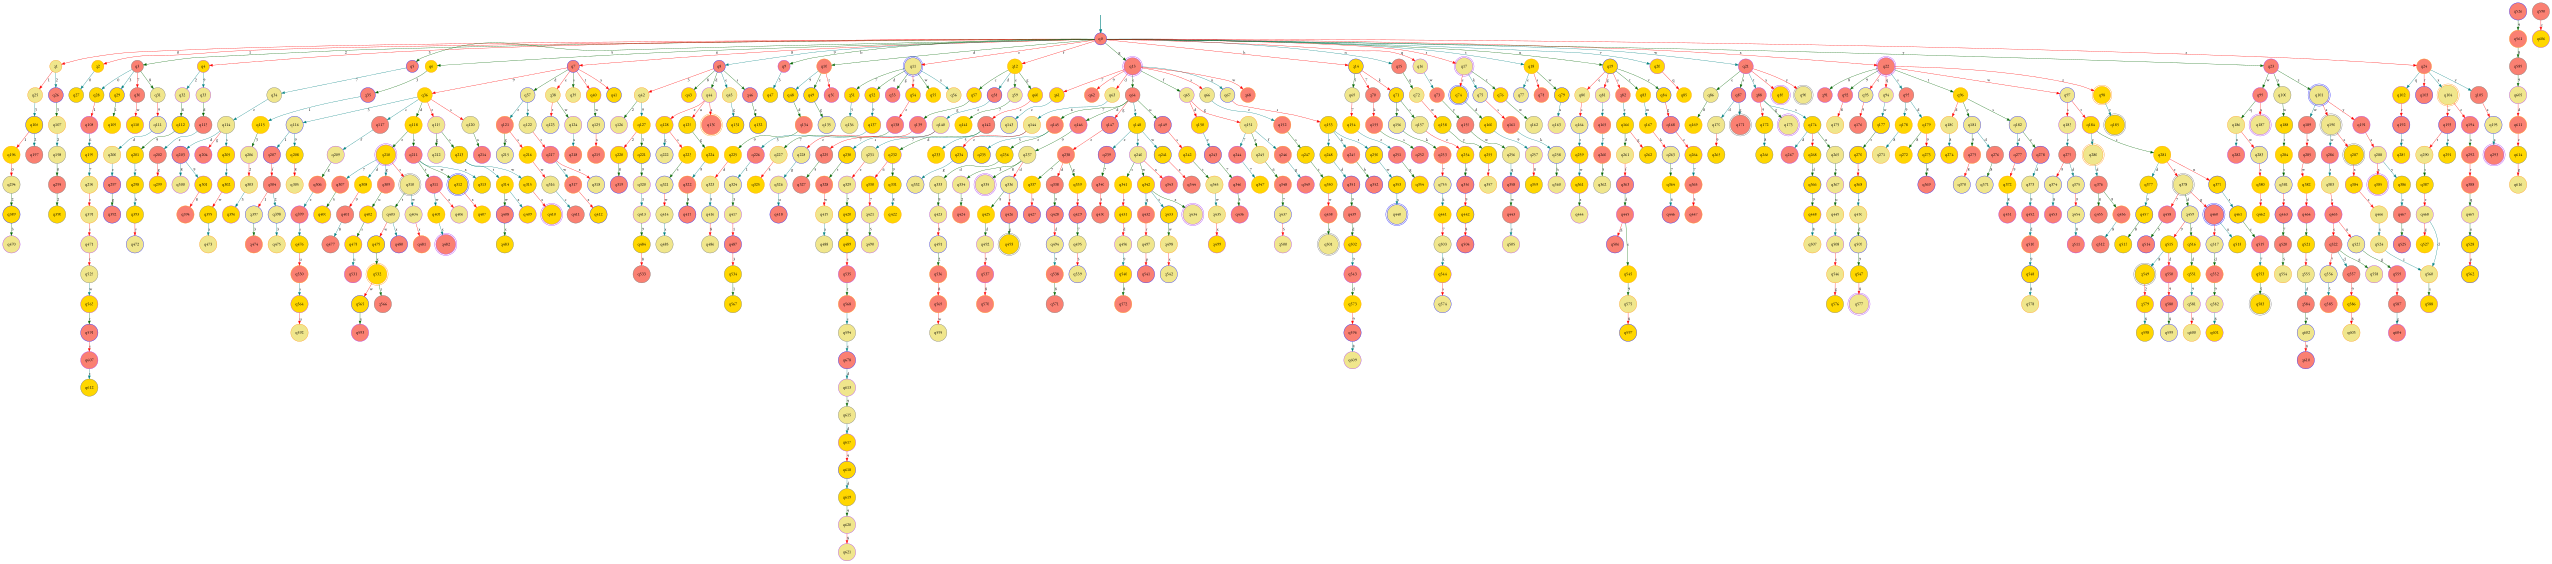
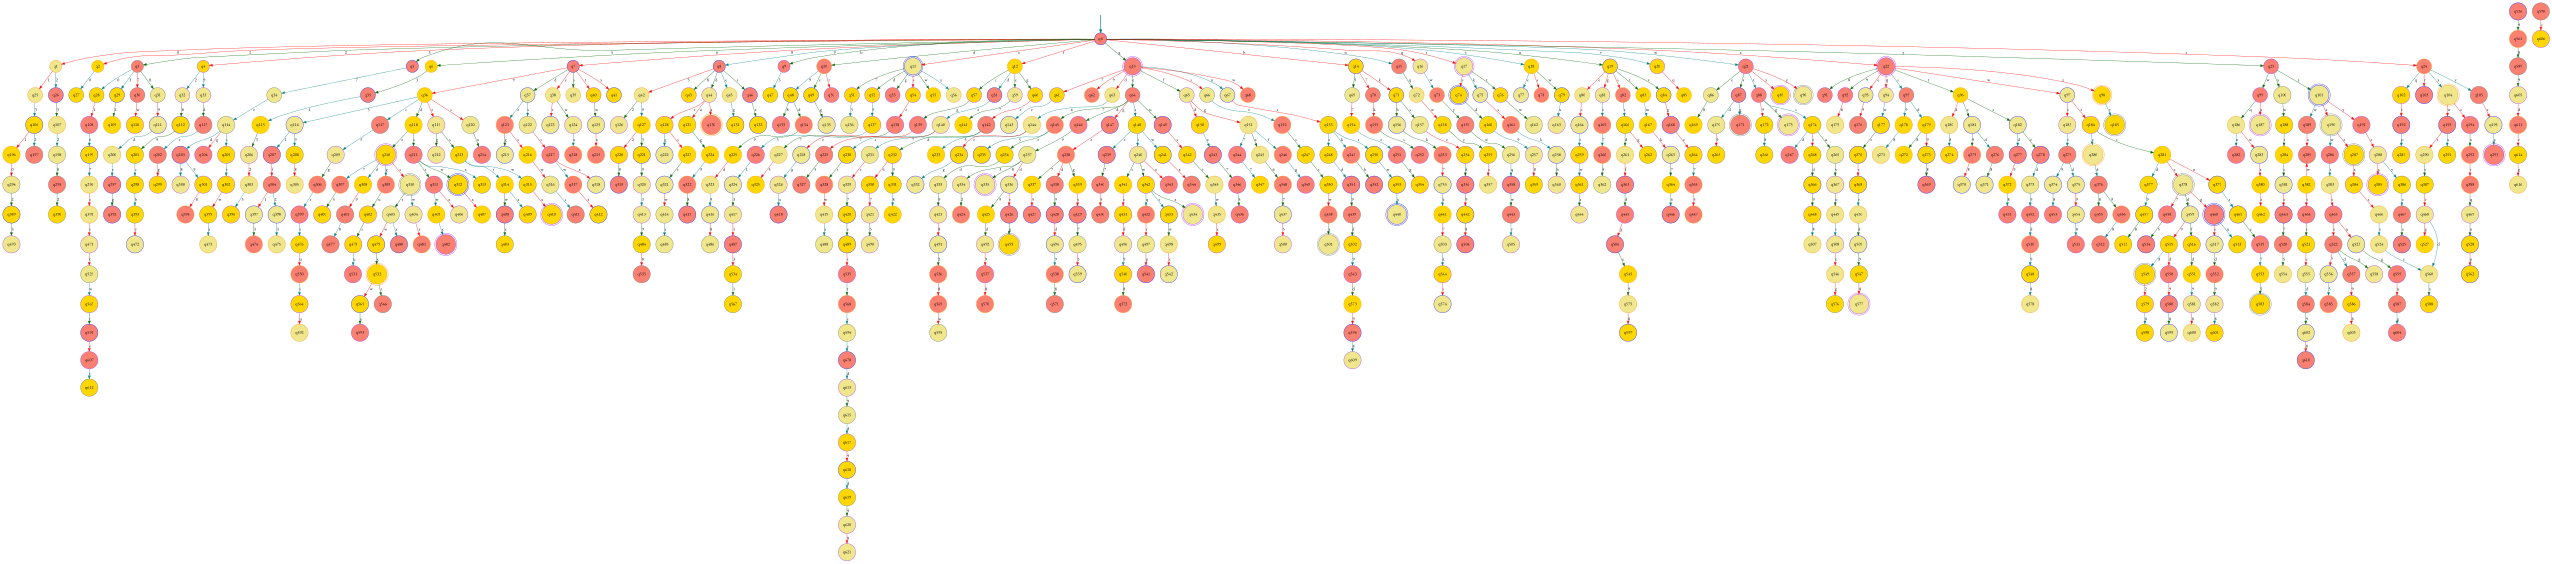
none -> (781, 125)
(2061, 168) -> (2061, 168)
(2302, 168) -> (2307, 171)
(1627, 243) -> (1621, 258)
